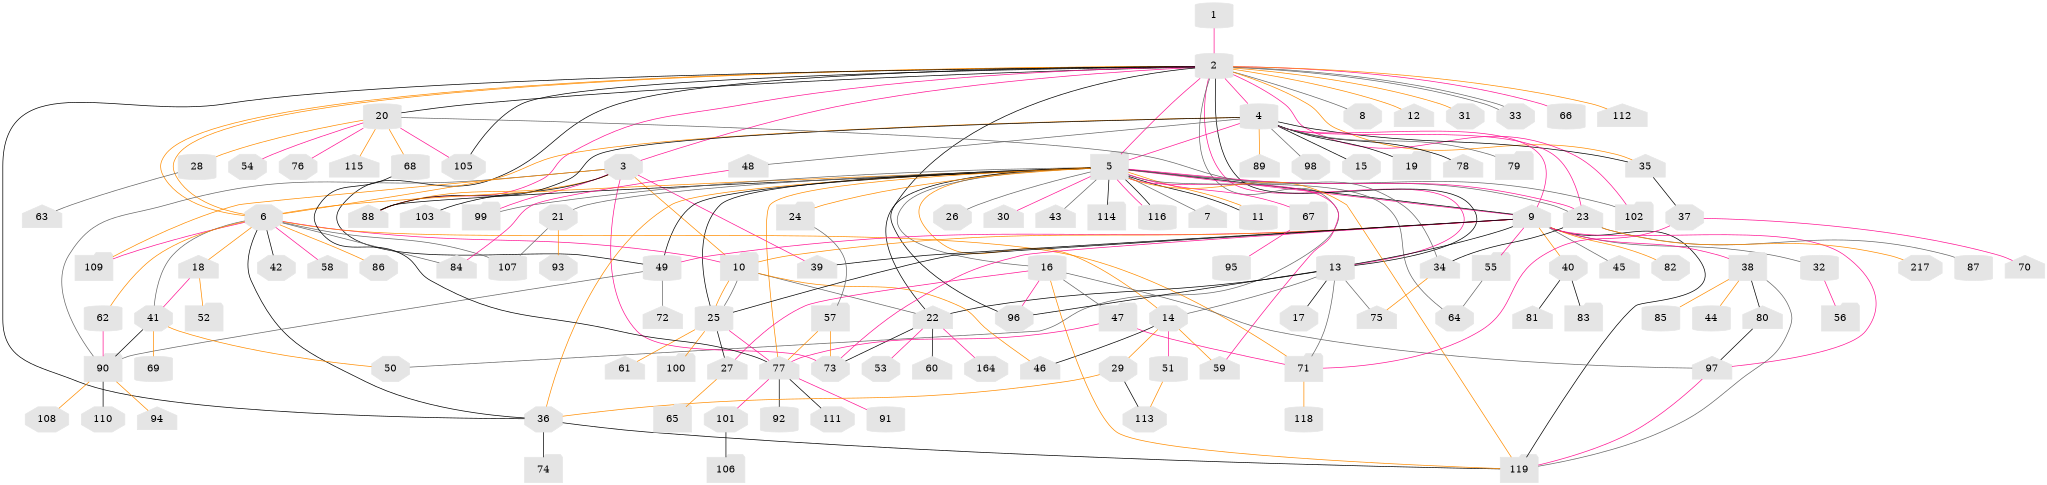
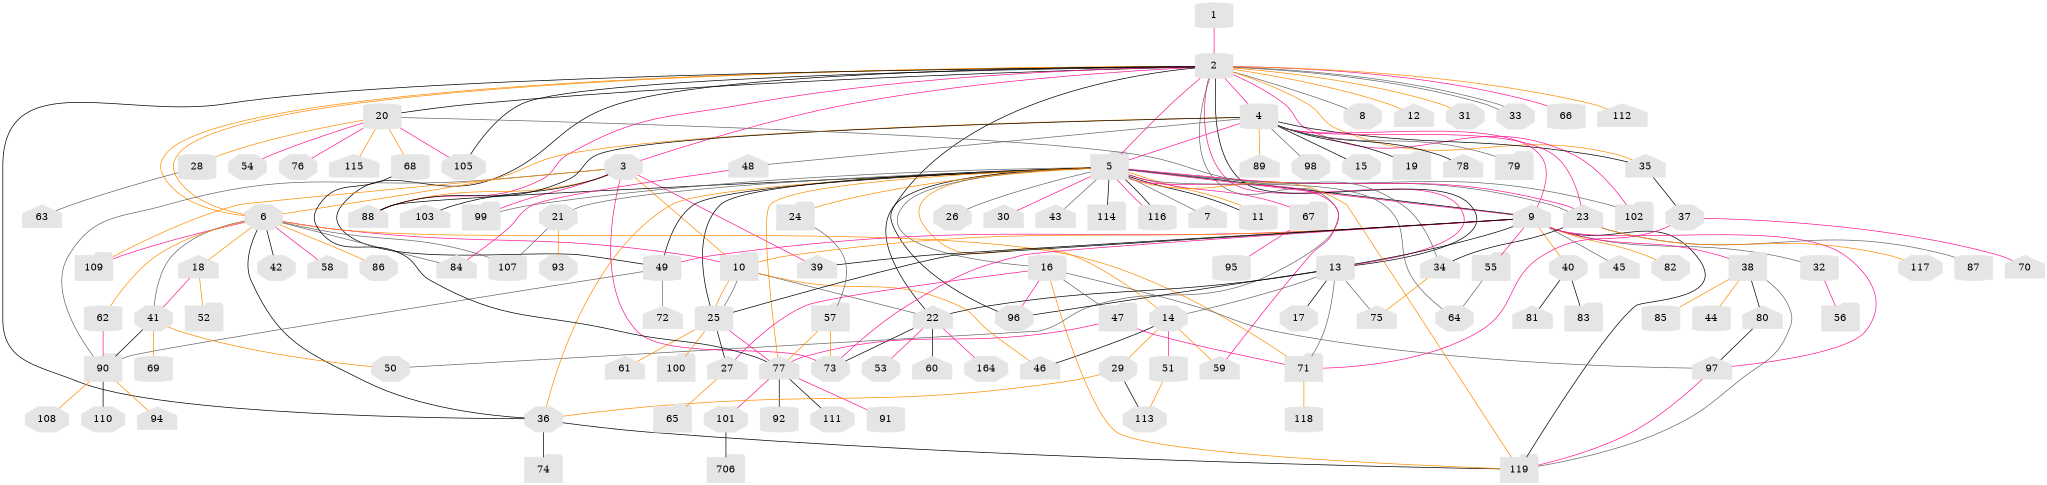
(686, 184) -> none
(1920, 268) -> (1920, 268)
(726, 470) -> (726, 470)
